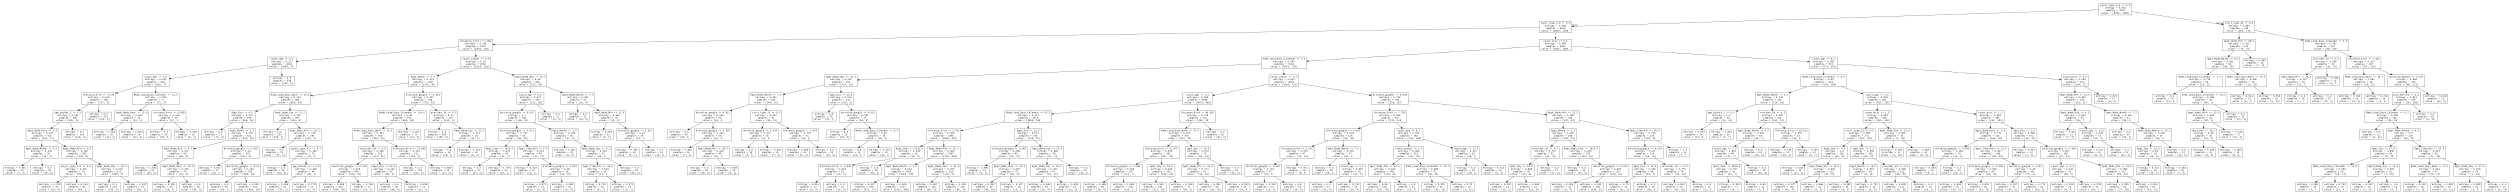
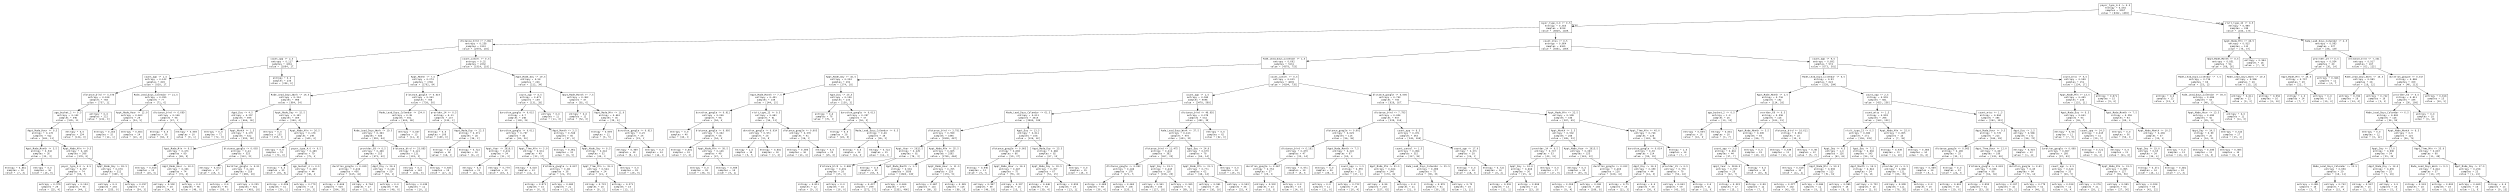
(1891, 152) -> (1891, 152)
